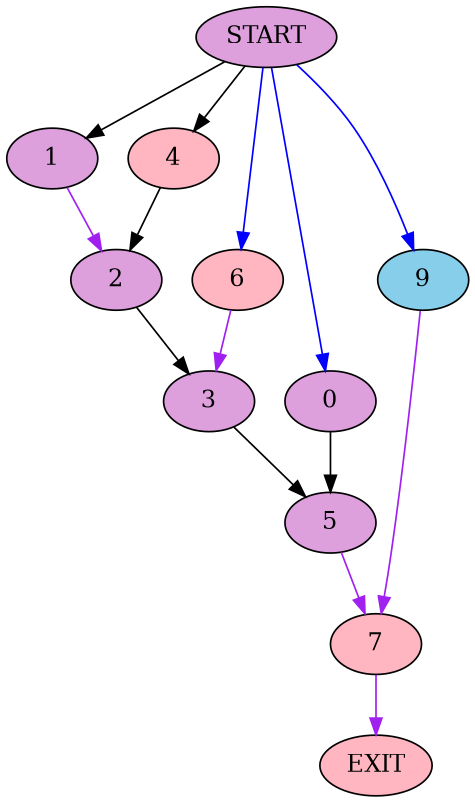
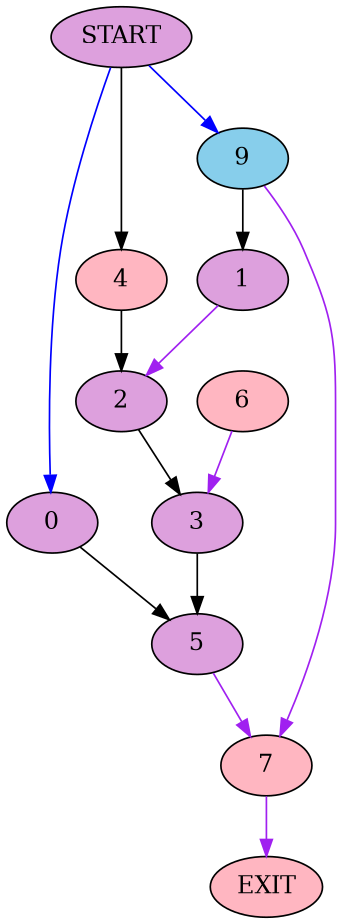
(163, 96) -> (243, 211)
(253, 150) -> none
